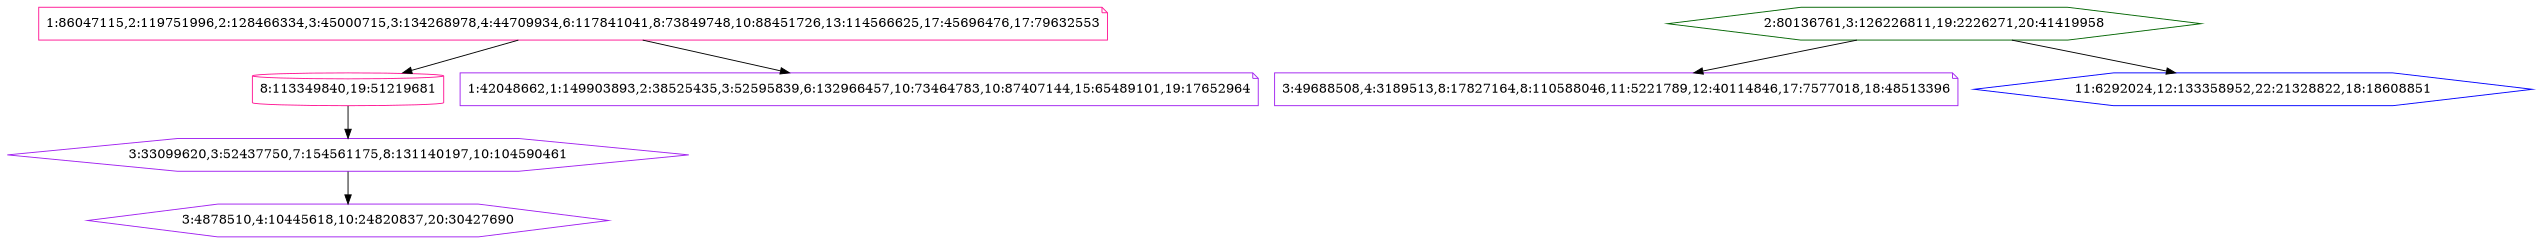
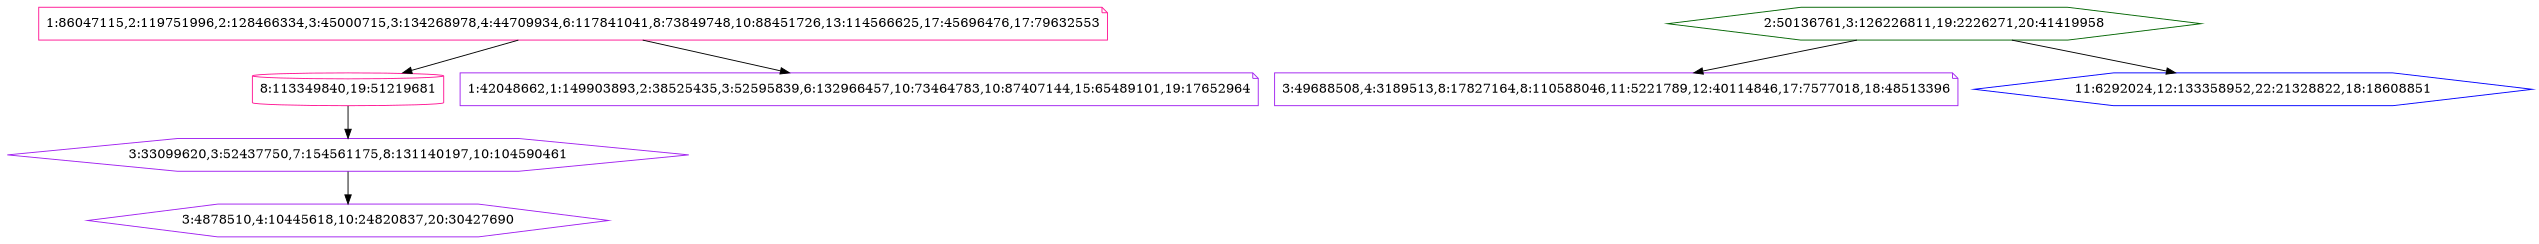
(1934, 24) -> (1934, 24)
